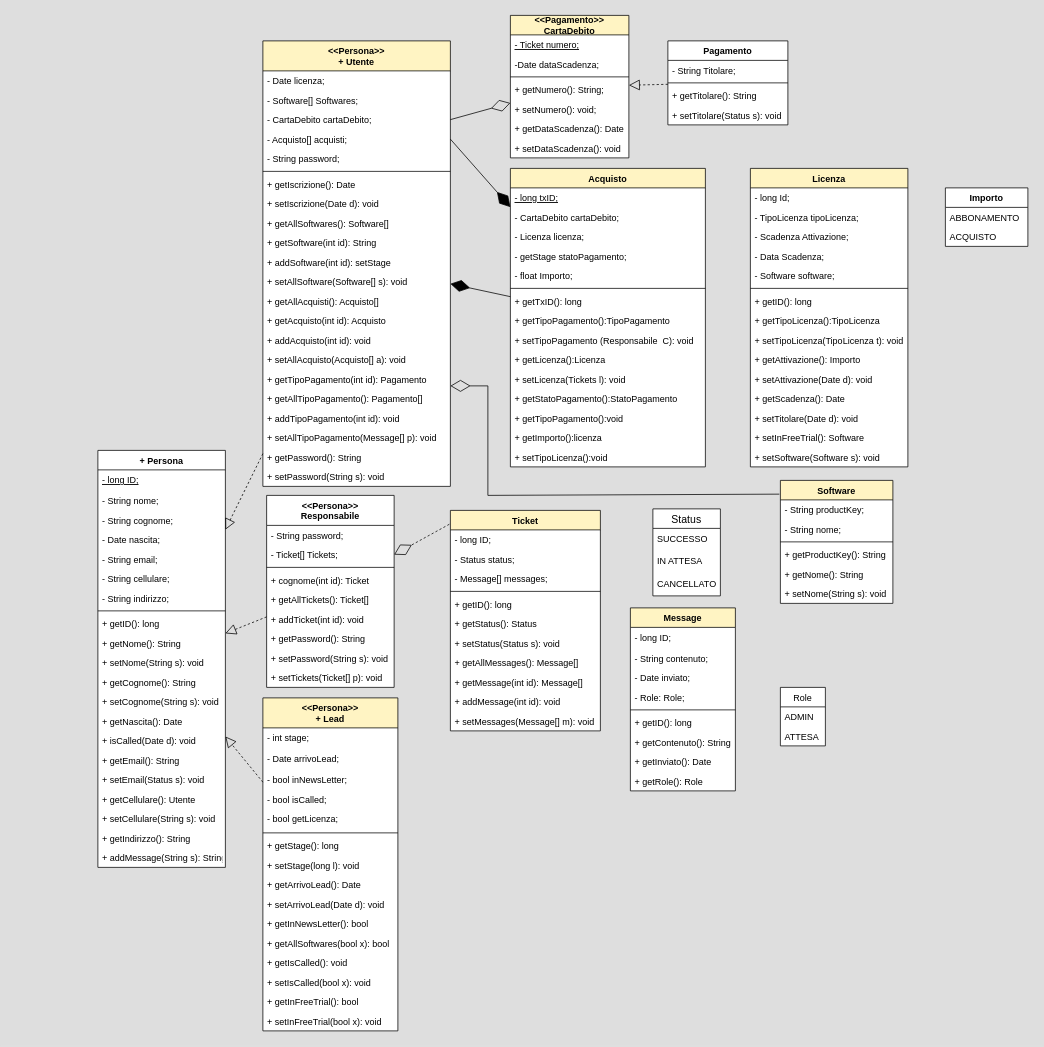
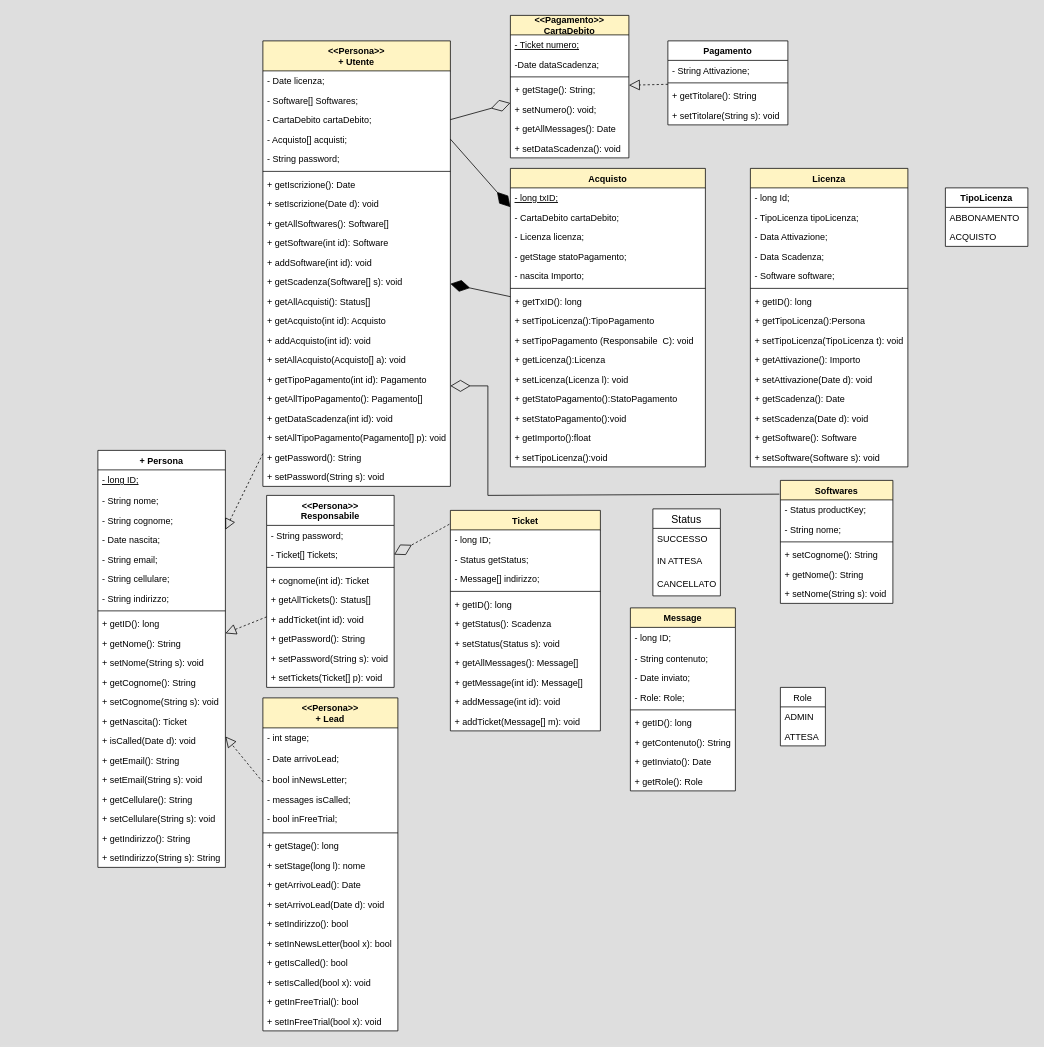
(710, 71) -> (718, 71)
(564, 90) -> (562, 90)
(737, 116) -> (736, 116)
(574, 129) -> (569, 129)
(986, 198) -> (986, 198)
(807, 237) -> (797, 237)
(332, 243) -> (338, 243)
(338, 263) -> (327, 263)
(550, 276) -> (555, 276)
(350, 282) -> (344, 282)
(333, 302) -> (329, 302)
(596, 321) -> (589, 321)
(823, 321) -> (815, 321)
(578, 380) -> (578, 380)
(338, 419) -> (337, 419)
(573, 419) -> (577, 419)
(814, 419) -> (817, 419)
(358, 438) -> (363, 438)
(565, 438) -> (561, 438)
(819, 438) -> (814, 438)
(836, 491) -> (836, 491)
(830, 510) -> (831, 510)
(843, 555) -> (835, 555)
(491, 560) -> (499, 560)
(504, 579) -> (503, 579)
(331, 600) -> (332, 600)
(504, 624) -> (509, 624)
(148, 722) -> (152, 722)
(529, 722) -> (523, 722)
(159, 780) -> (158, 780)
(155, 800) -> (154, 800)
(299, 800) -> (310, 800)
(307, 819) -> (307, 819)
(171, 858) -> (173, 858)
(319, 866) -> (320, 866)
(325, 924) -> (315, 924)
(336, 944) -> (338, 944)
(313, 963) -> (313, 963)
